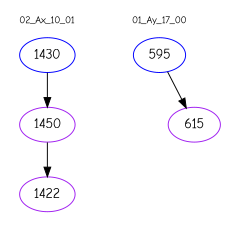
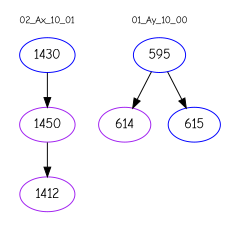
(159, 21) -> (159, 21)
none -> (125, 125)
(194, 125) -> (194, 125)
(47, 194) -> (47, 194)
